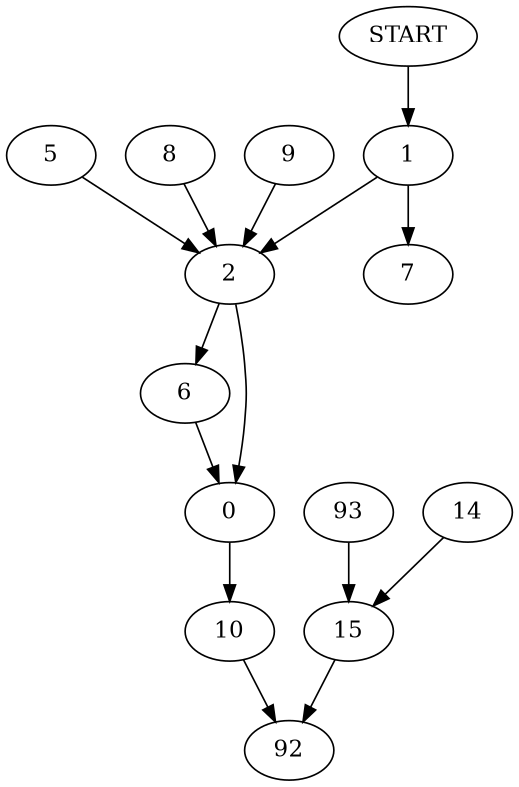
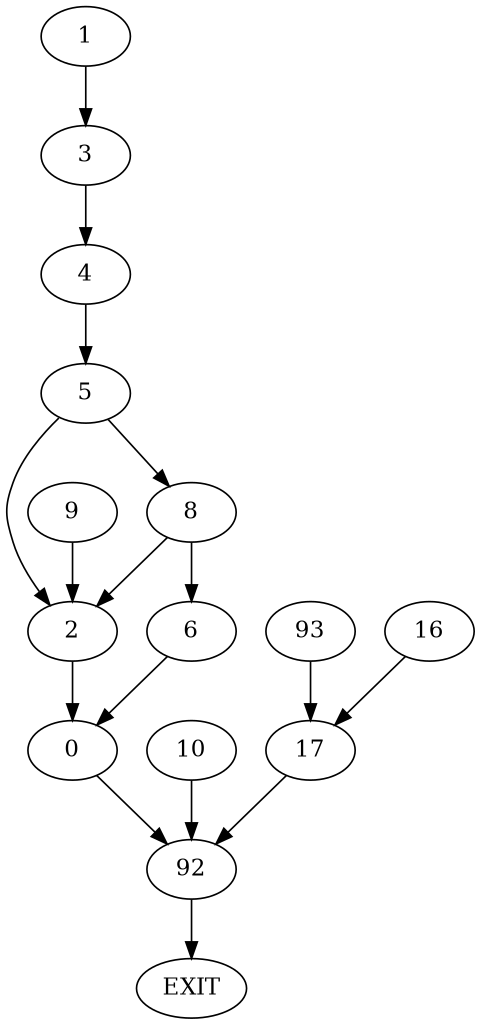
(408, 36) -> none
(326, 210) -> none
none -> (86, 274)
(408, 274) -> (86, 155)
(211, 326) -> (192, 564)
none -> (133, 447)
(468, 512) -> (430, 631)
(230, 564) -> (126, 804)
(349, 631) -> (311, 750)
none -> (192, 988)
